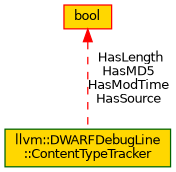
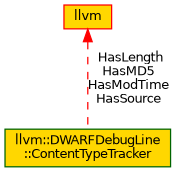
(88, 17) -> (88, 17)
